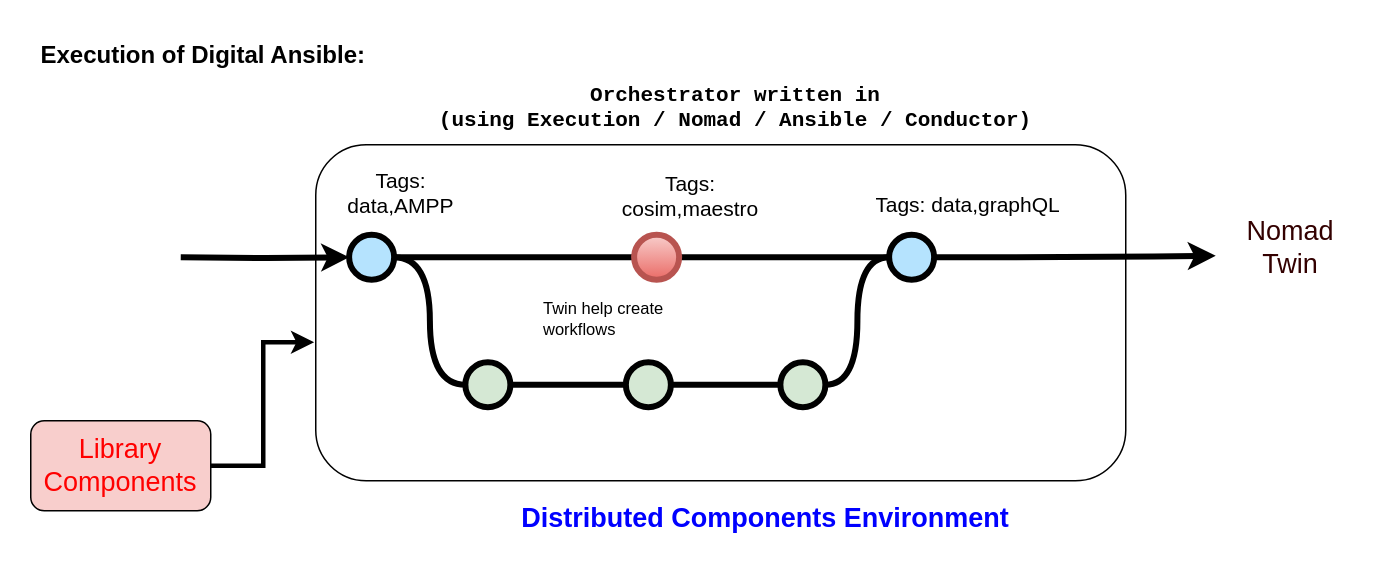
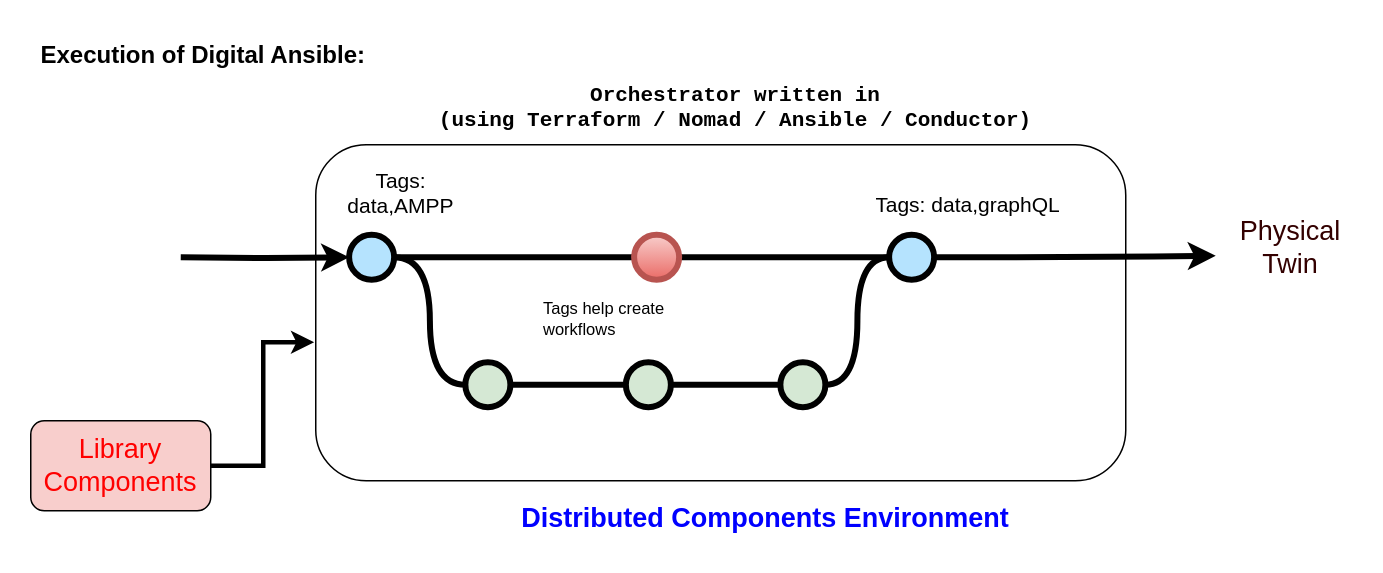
(736, 107) -> (736, 107)
(690, 196) -> none
(1291, 248) -> (1291, 248)
(632, 319) -> (632, 319)
